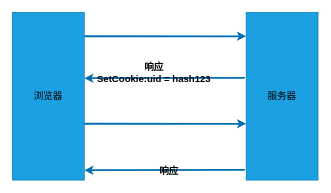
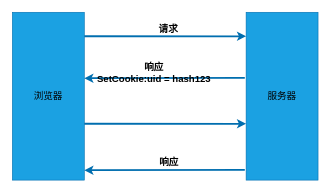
none -> (168, 29)
(169, 171) -> (169, 162)
